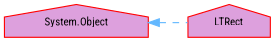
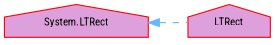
(76, 23) -> (76, 23)
